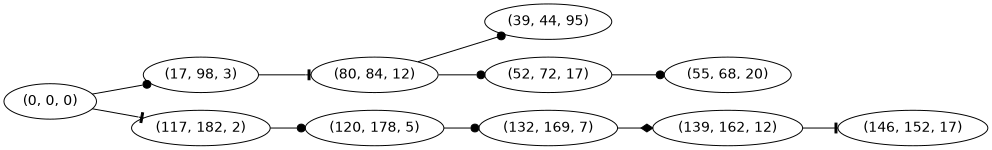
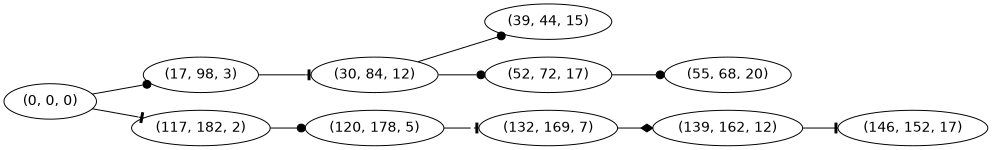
(548, 22) -> (548, 22)
(375, 75) -> (375, 75)
(457, 128) -> (457, 128)
